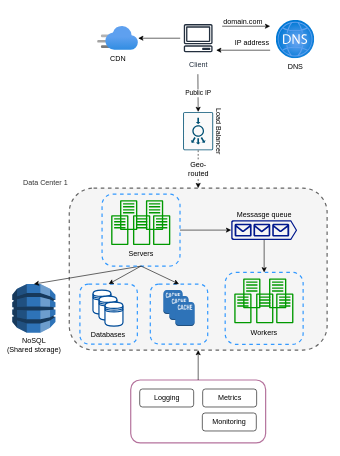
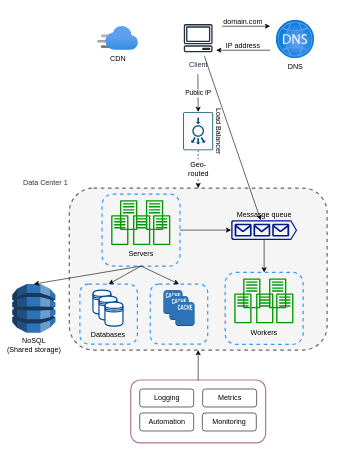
(143, 38) -> (232, 137)
(252, 43) -> (243, 46)
none -> (167, 422)
